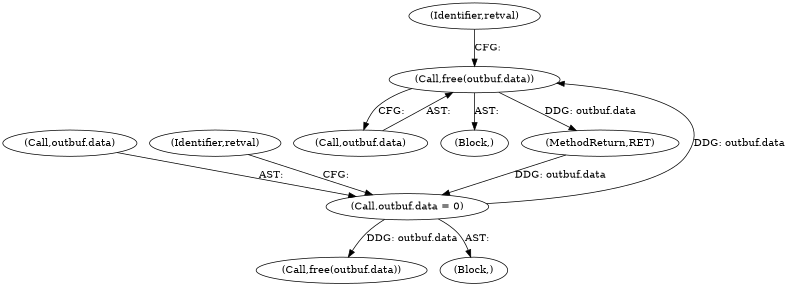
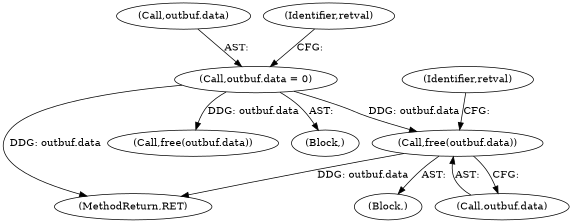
(507, 174) -> (39, 112)
